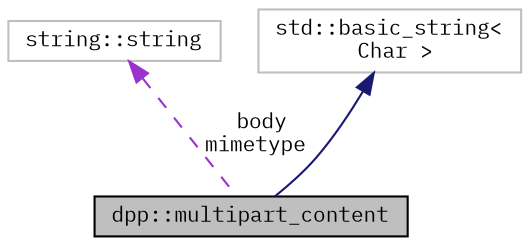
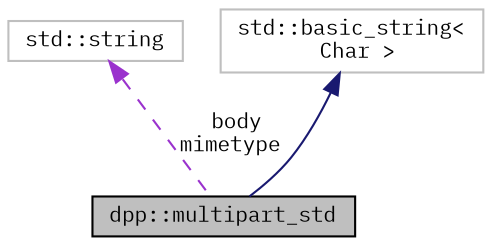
(115, 41) -> (96, 41)
(251, 216) -> (224, 216)
